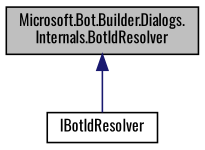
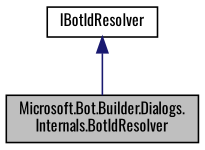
(102, 91) -> (102, 74)
